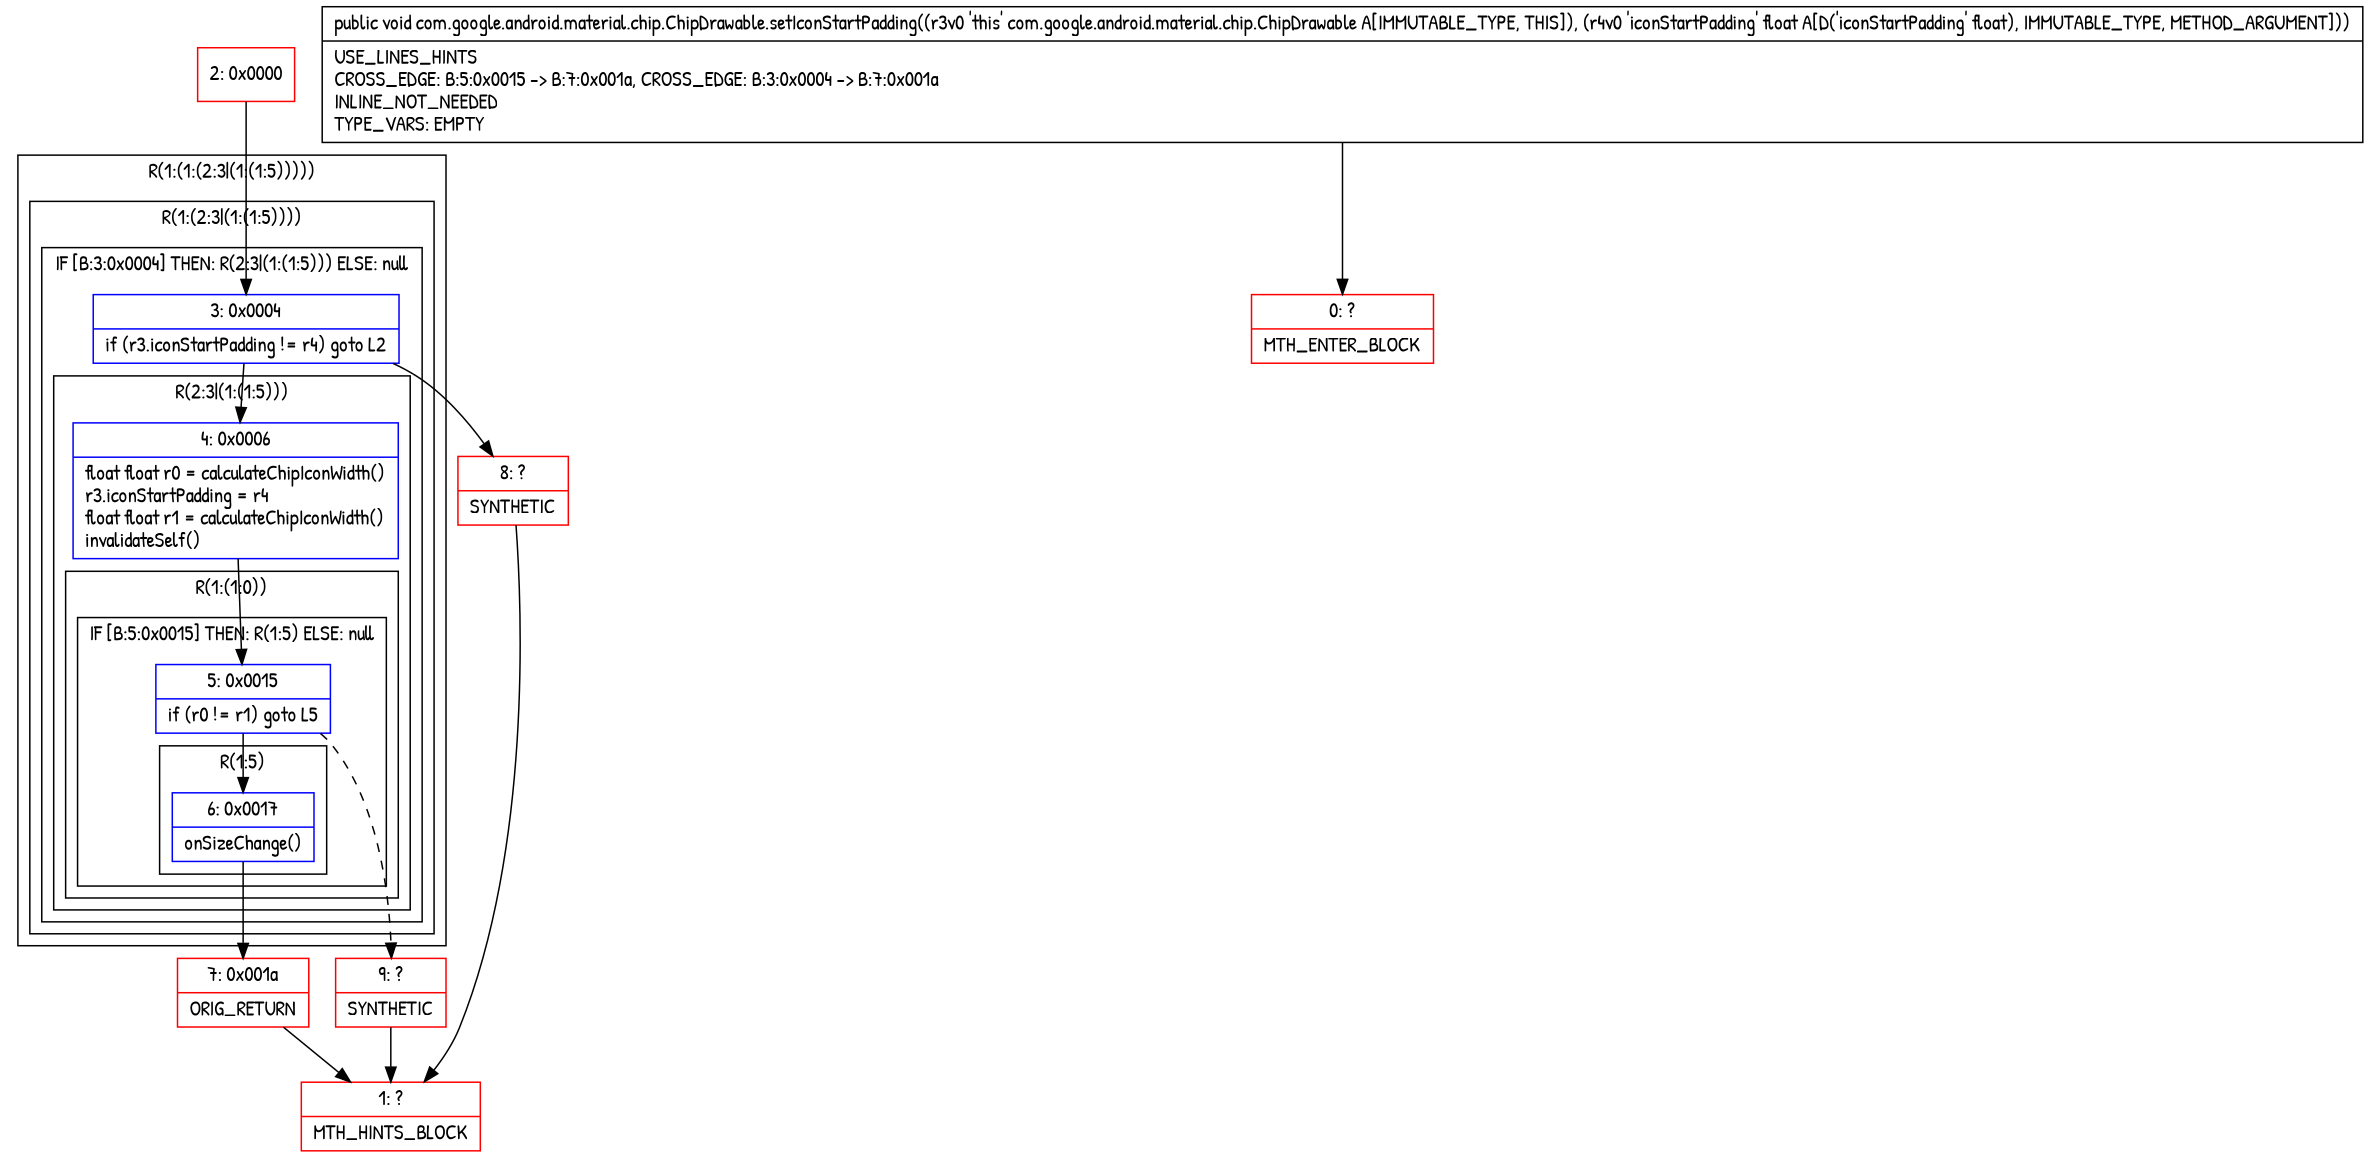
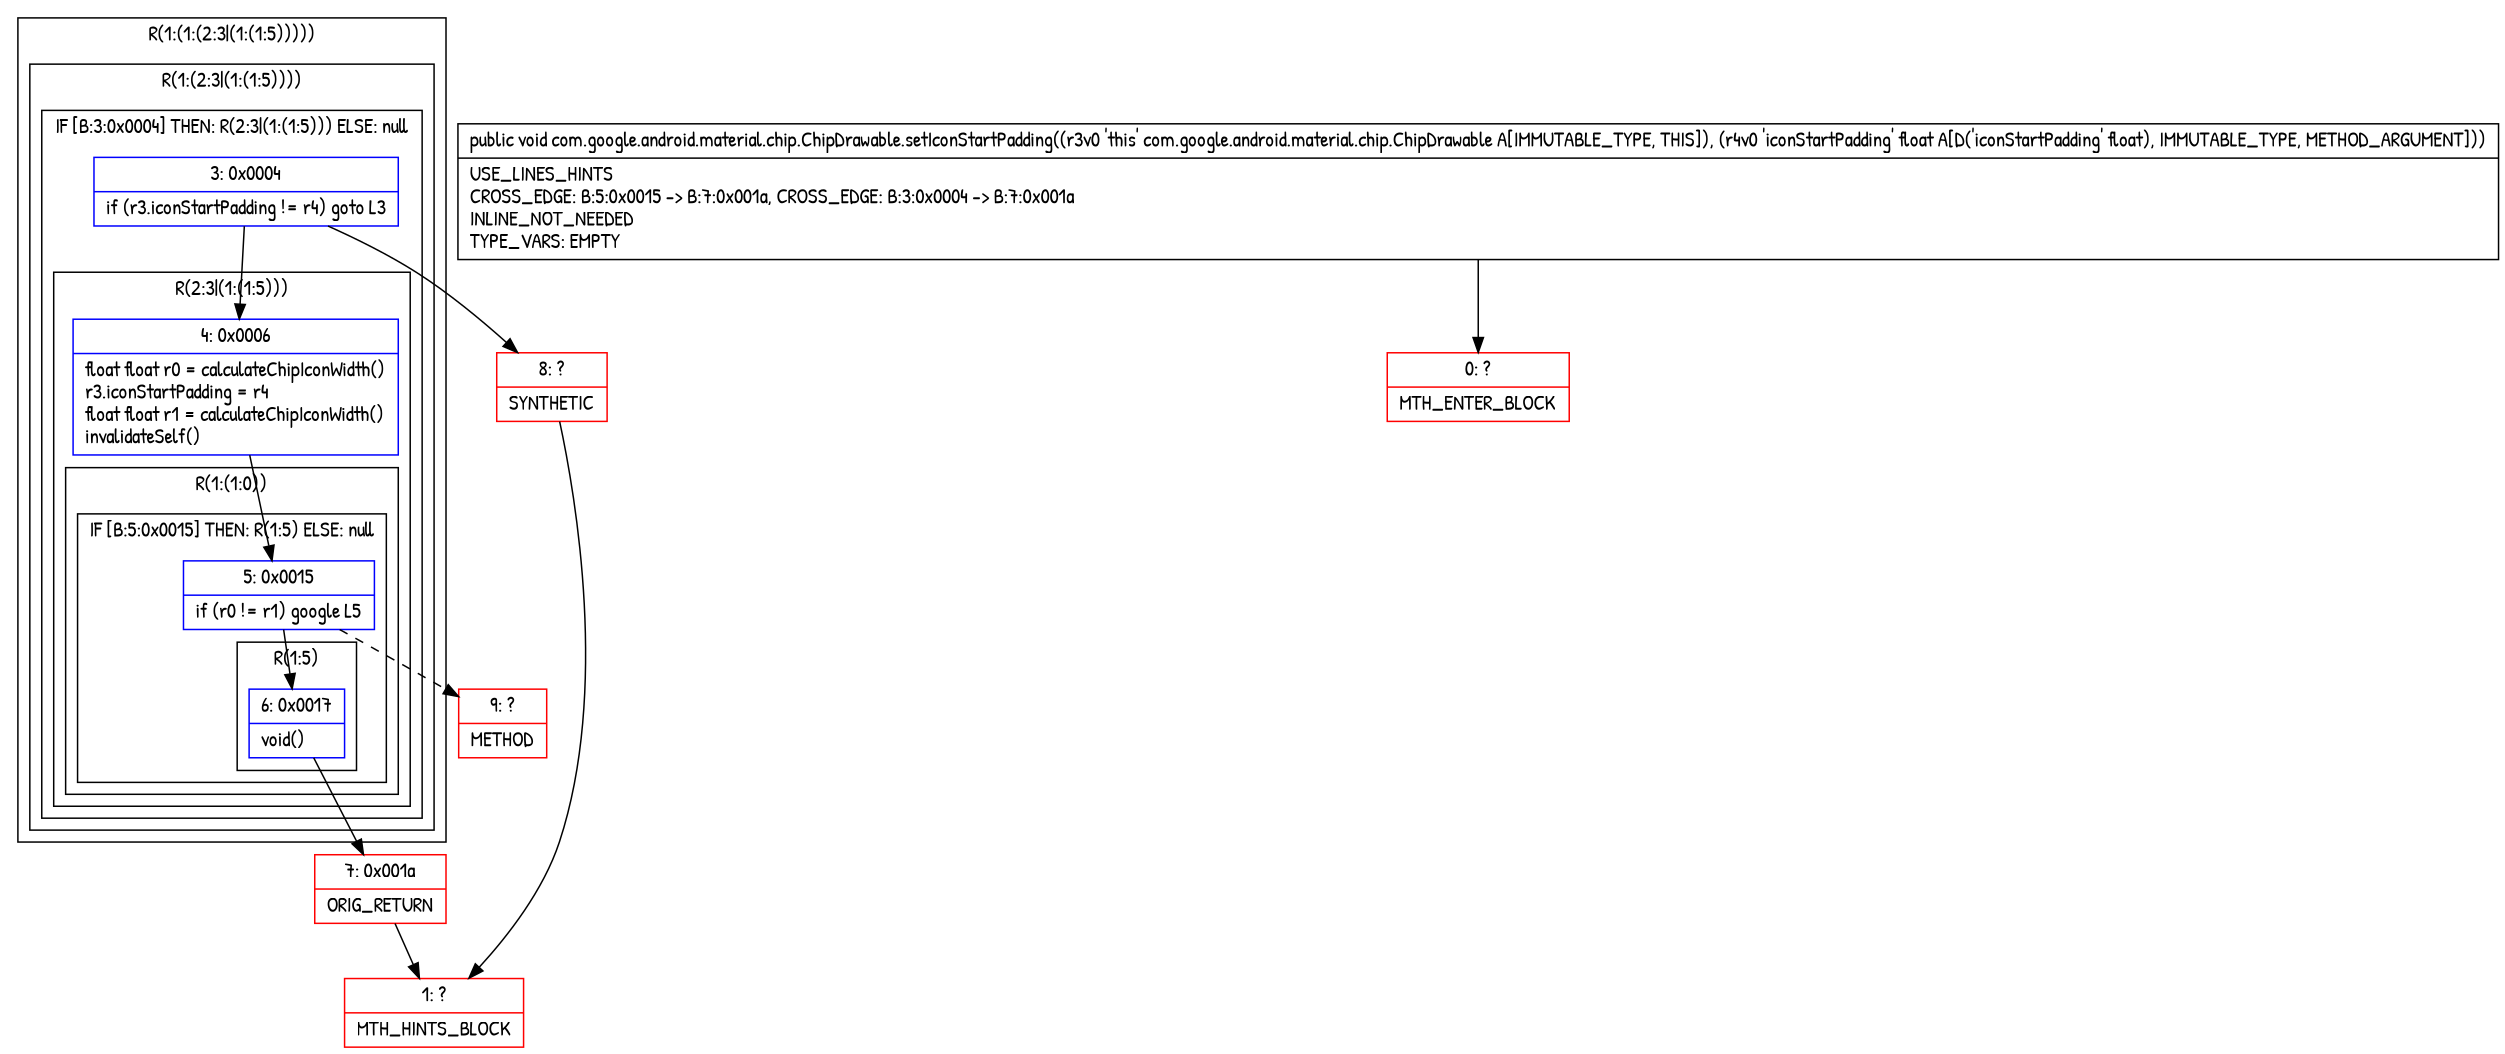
(246, 75) -> none
(246, 345) -> (246, 208)
(243, 715) -> (279, 612)
(243, 844) -> (283, 740)
(391, 1009) -> (503, 740)
(391, 1047) -> none
